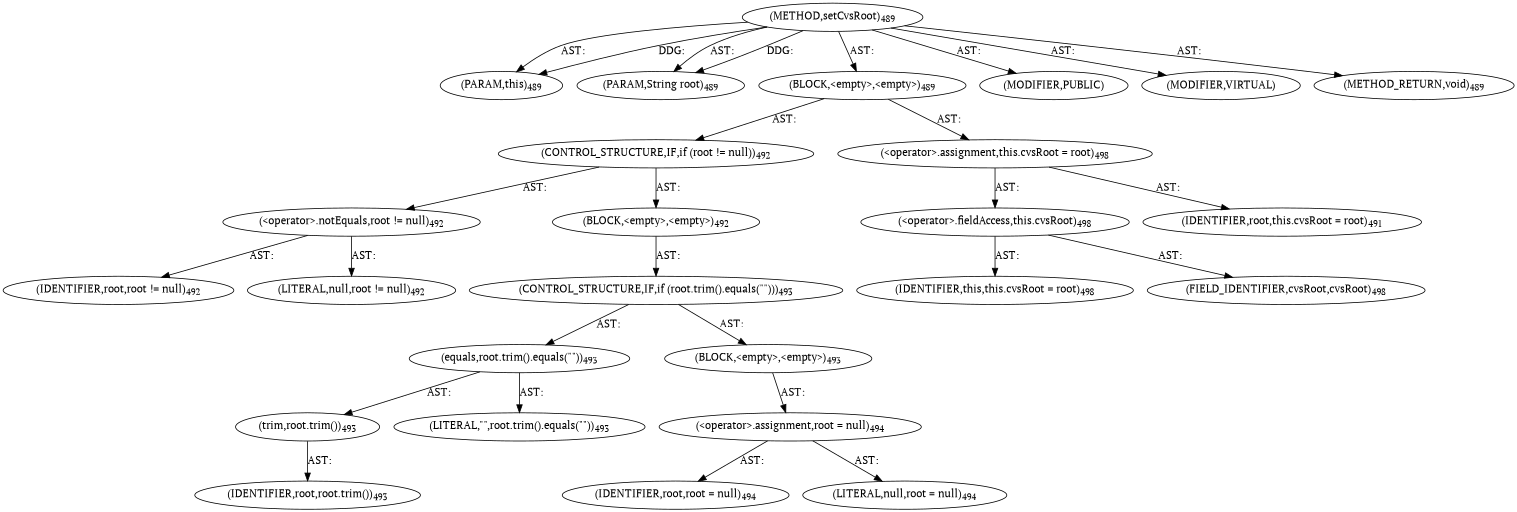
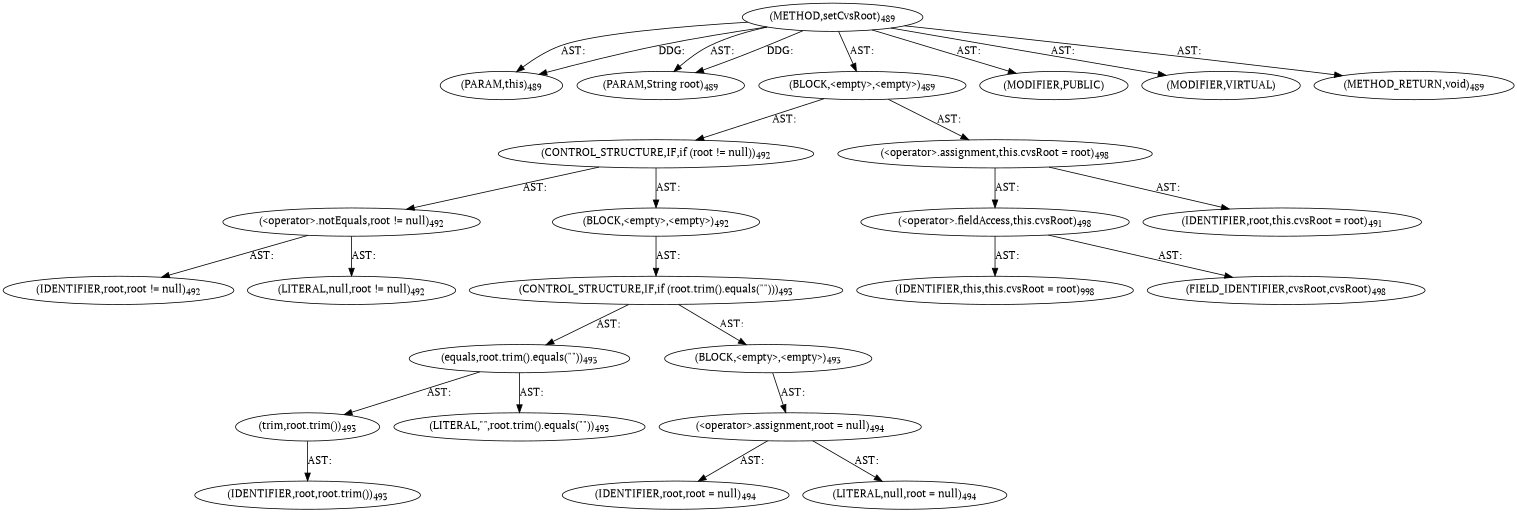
(1088, 289) -> (1088, 289)
